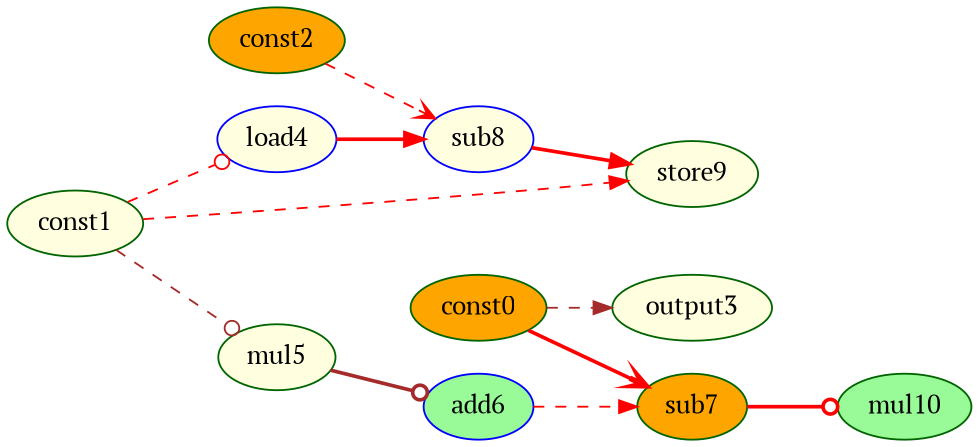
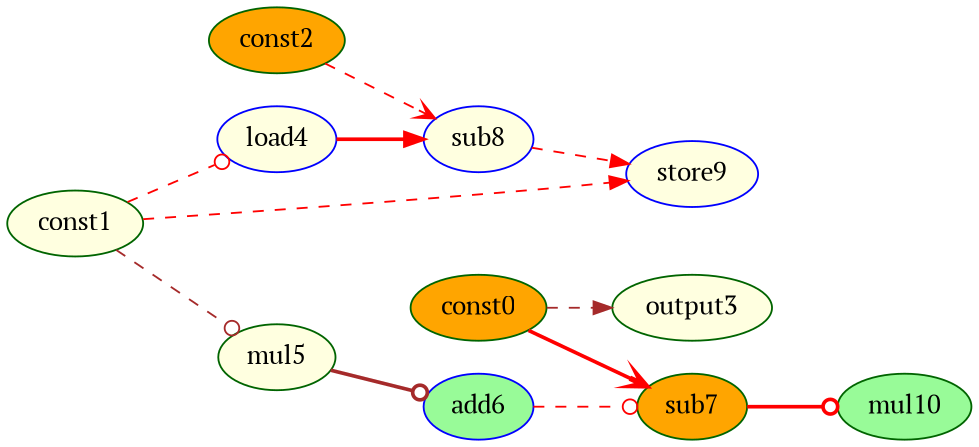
(571, 154) -> (571, 154)
(692, 174) -> (692, 174)
(576, 407) -> (576, 407)
